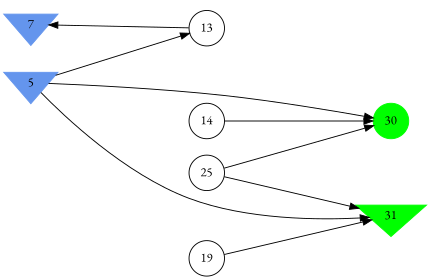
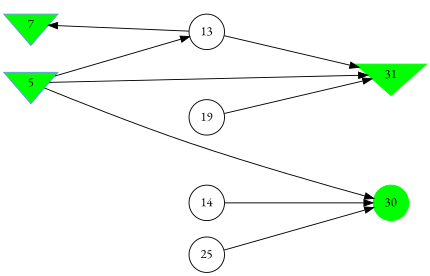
(31, 25) -> (31, 25)
(31, 83) -> (31, 83)
(287, 191) -> (287, 50)
